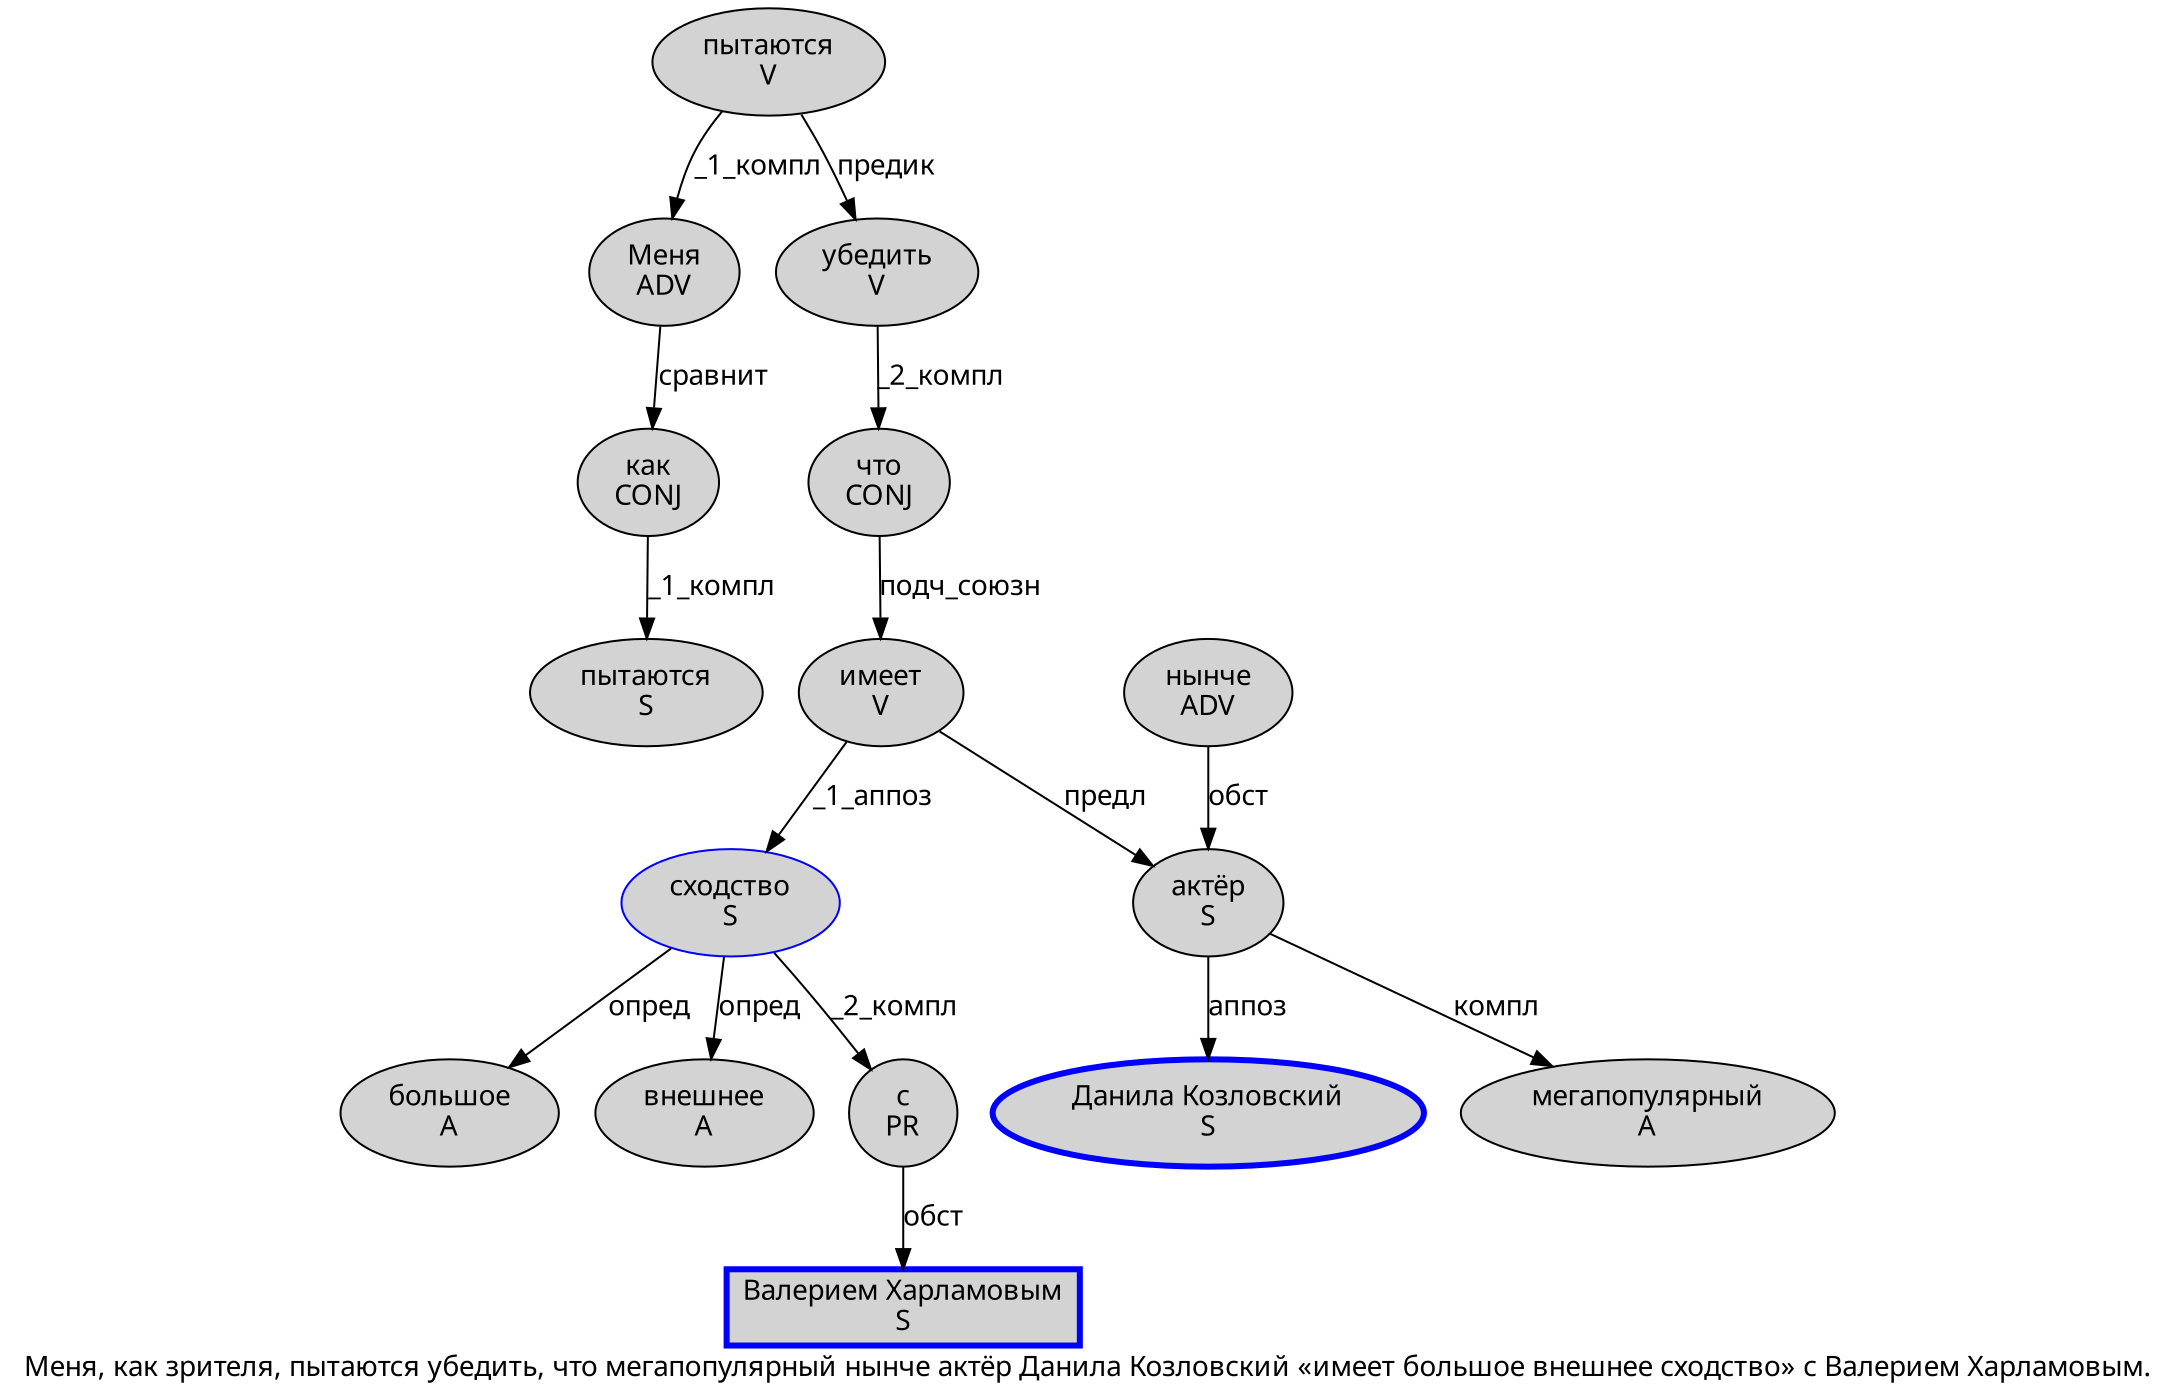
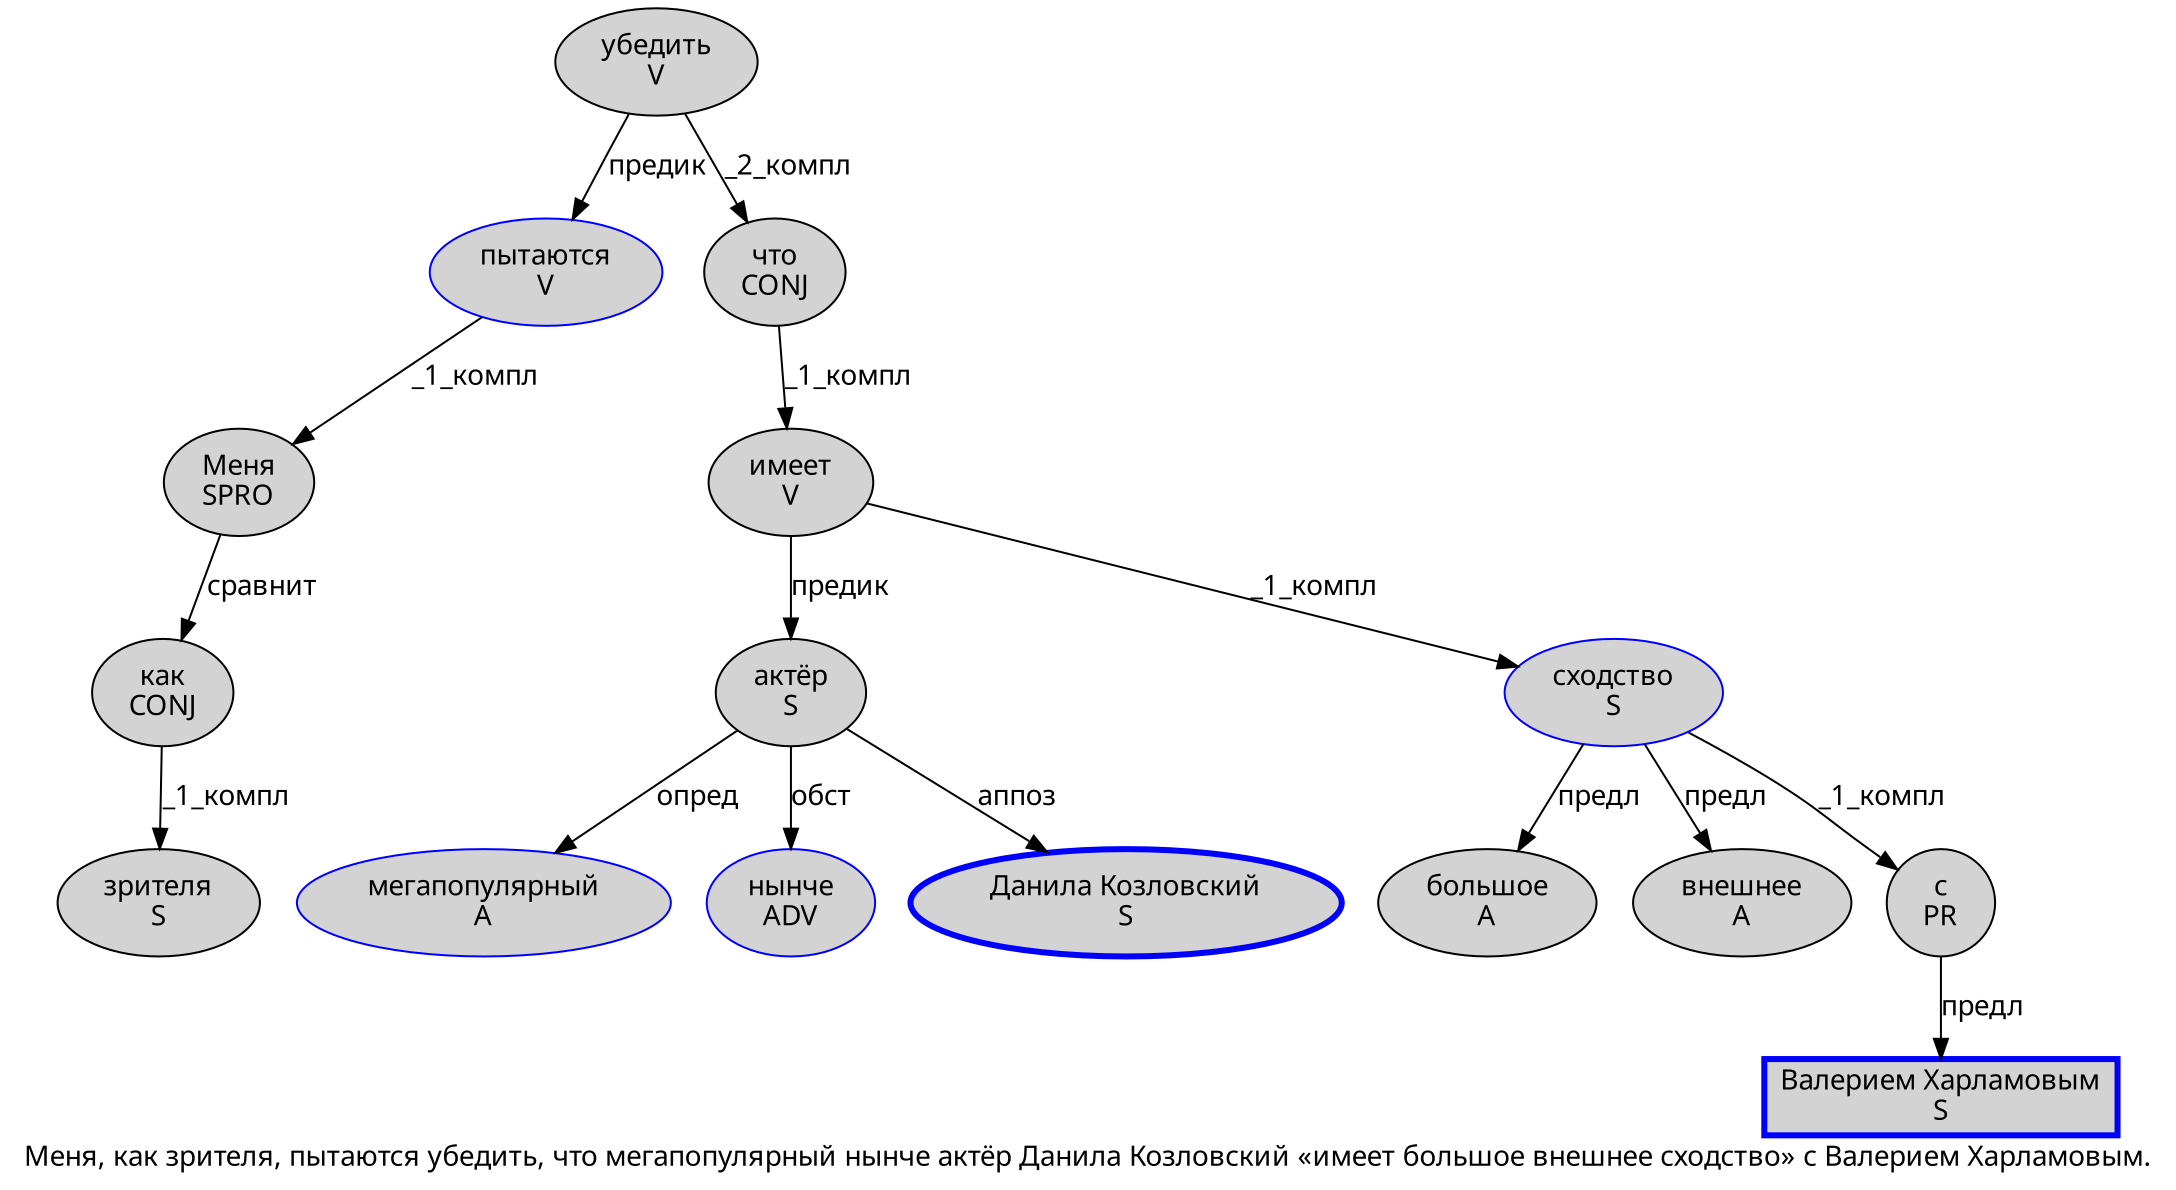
(769, 62) -> (546, 272)
(826, 157) -> (605, 158)
(664, 272) -> (239, 482)
(960, 587) -> (849, 377)
(646, 693) -> (159, 903)
(1208, 693) -> (791, 903)
(1208, 787) -> (791, 787)
(873, 798) -> (1315, 587)
(1106, 798) -> (840, 587)
(649, 1008) -> (1600, 798)
(760, 1008) -> (1726, 798)
(895, 1008) -> (1883, 798)
(1496, 1008) -> (698, 798)
(1648, 1113) -> (484, 903)
(934, 1218) -> (1983, 1008)
